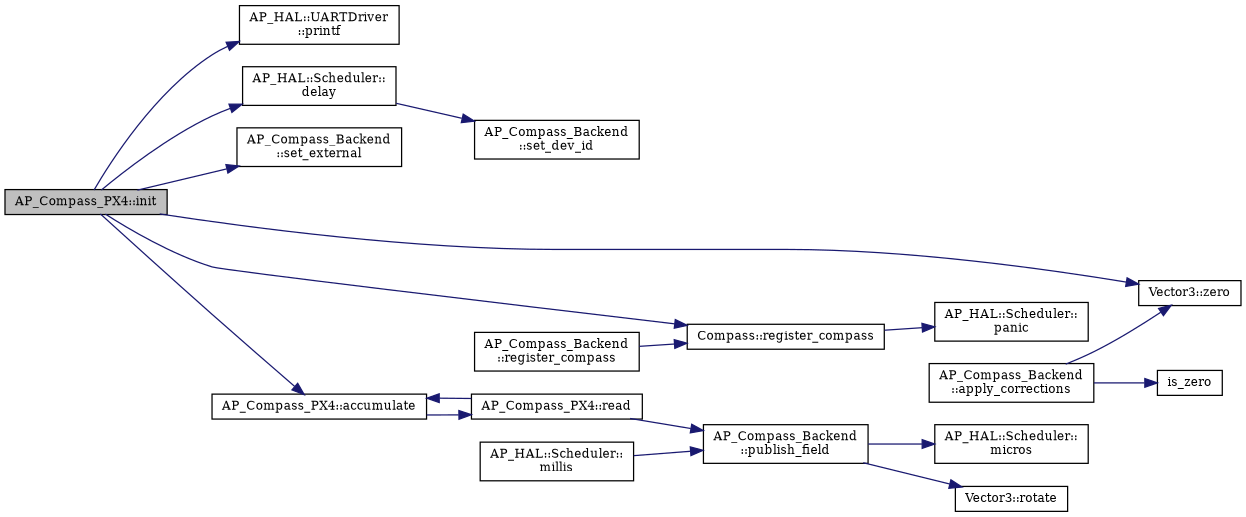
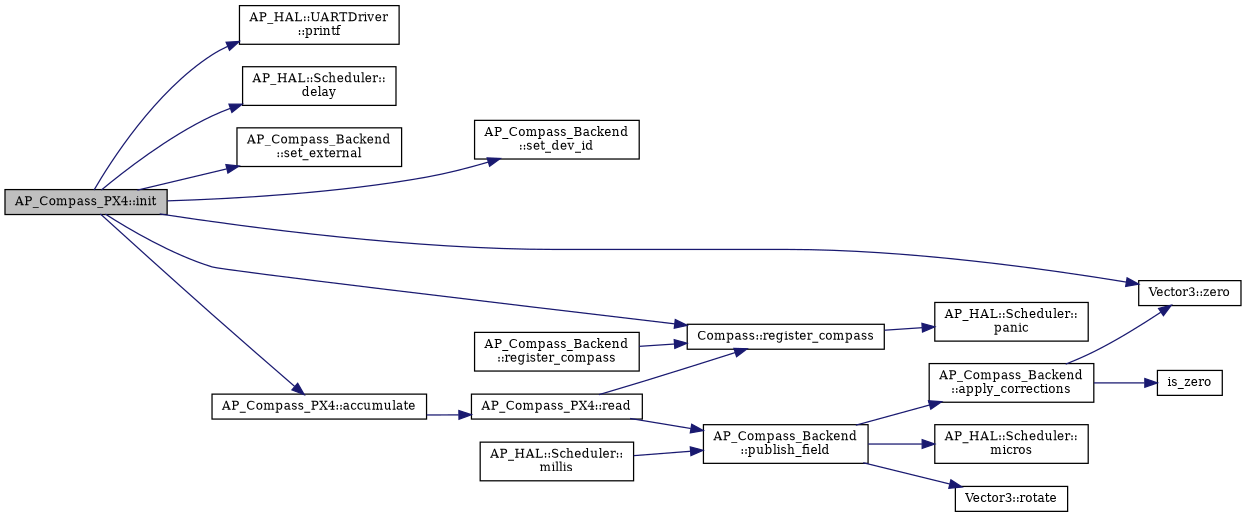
(429, 111) -> (329, 190)
(455, 398) -> (667, 374)
none -> (893, 415)
